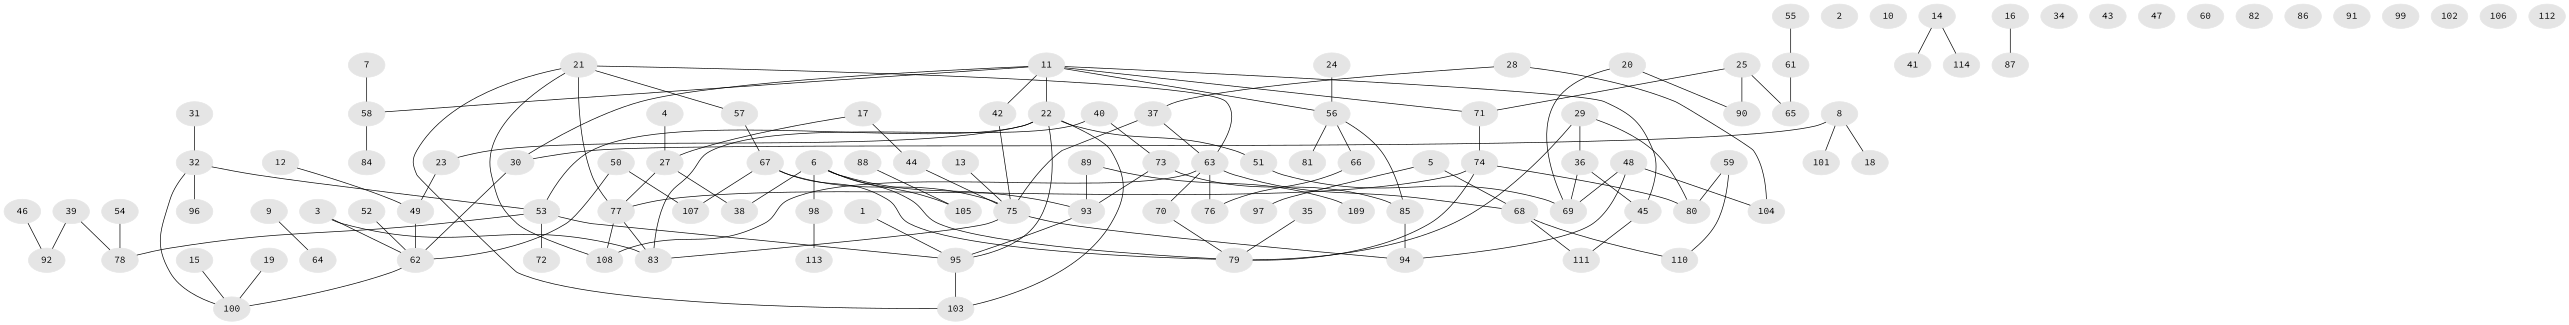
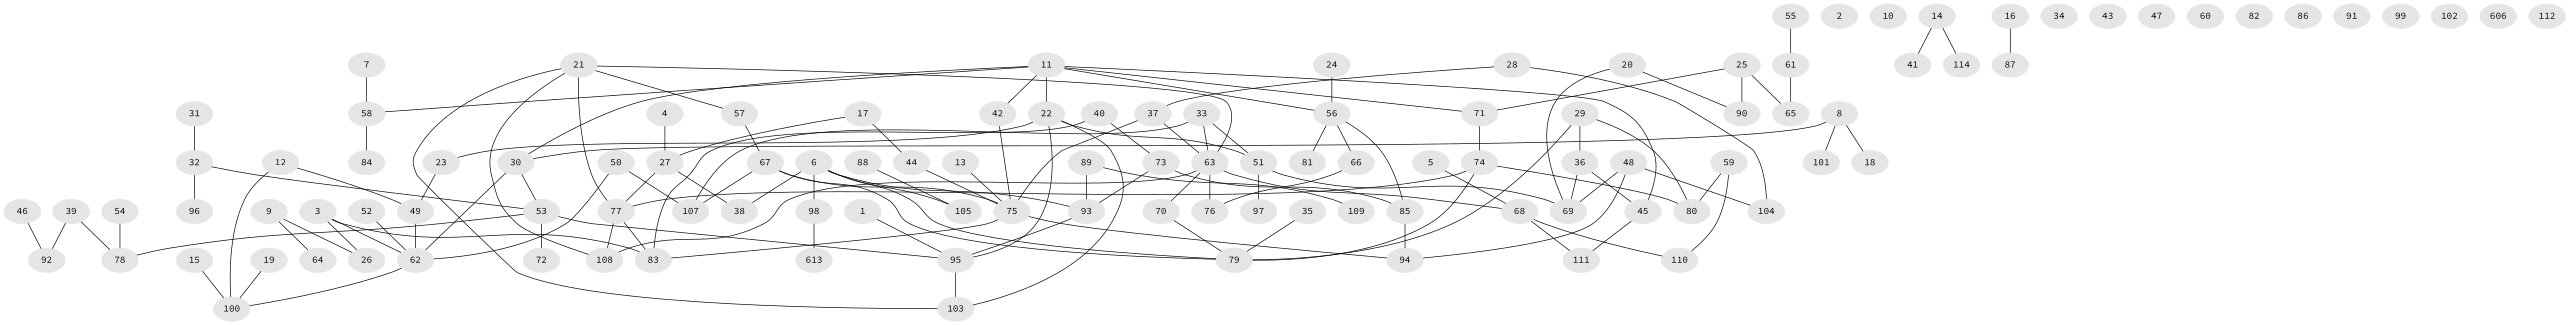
(2498, 16) -> (2498, 16)
none -> (1202, 114)
(740, 130) -> (529, 187)
(1350, 182) -> (1259, 187)
(160, 245) -> (235, 229)
none -> (367, 260)
(814, 260) -> (814, 260)
